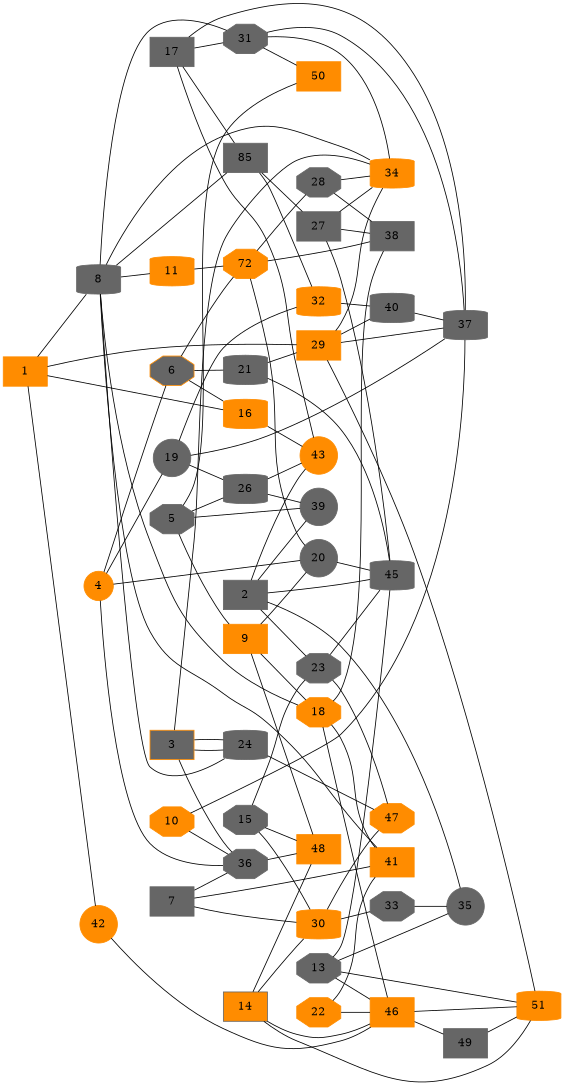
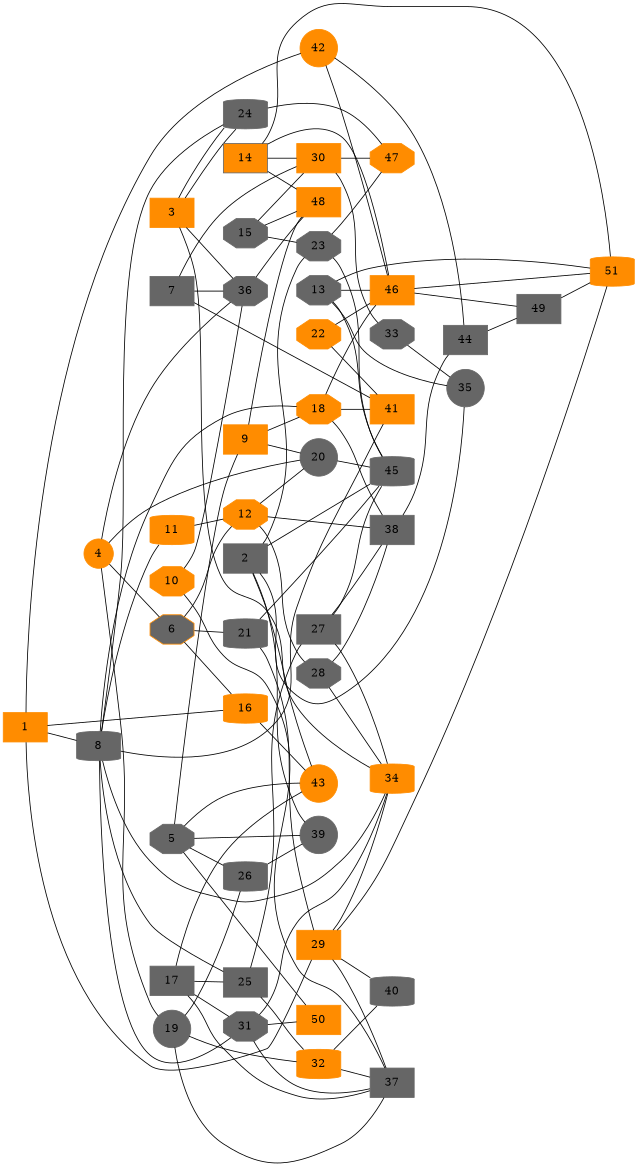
(245, 158) -> (245, 982)
(245, 264) -> (245, 514)
(429, 317) -> (356, 1073)
(466, 325) -> (392, 1083)
none -> (466, 340)
(285, 471) -> (237, 792)
(172, 745) -> (172, 213)
(319, 924) -> (319, 158)
